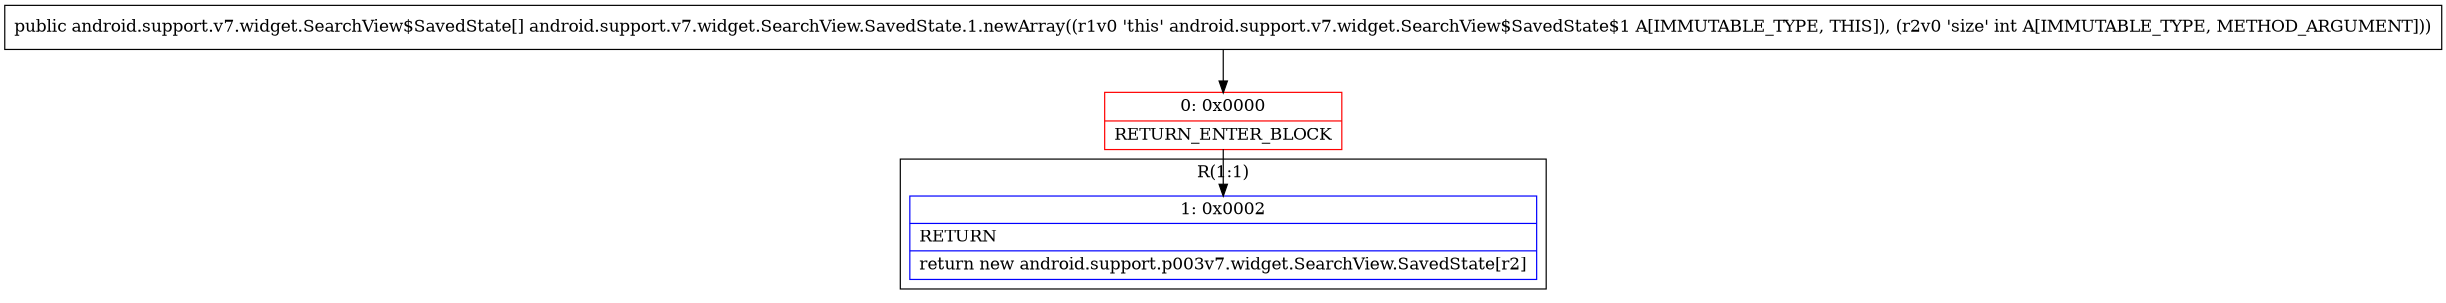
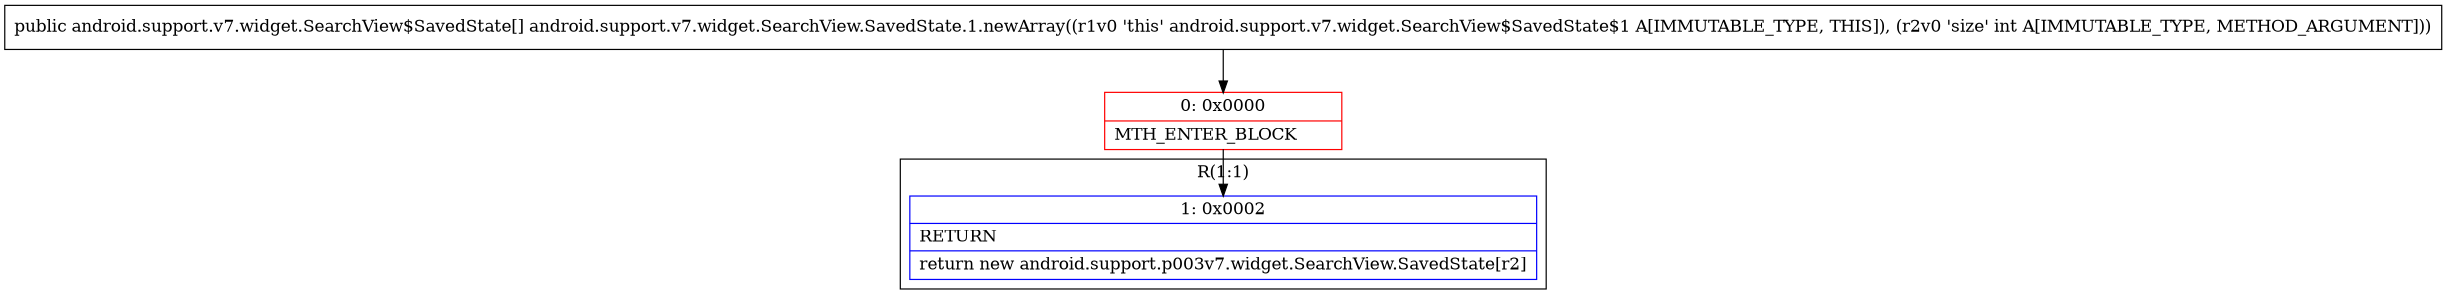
(1223, 135) -> (1206, 135)
